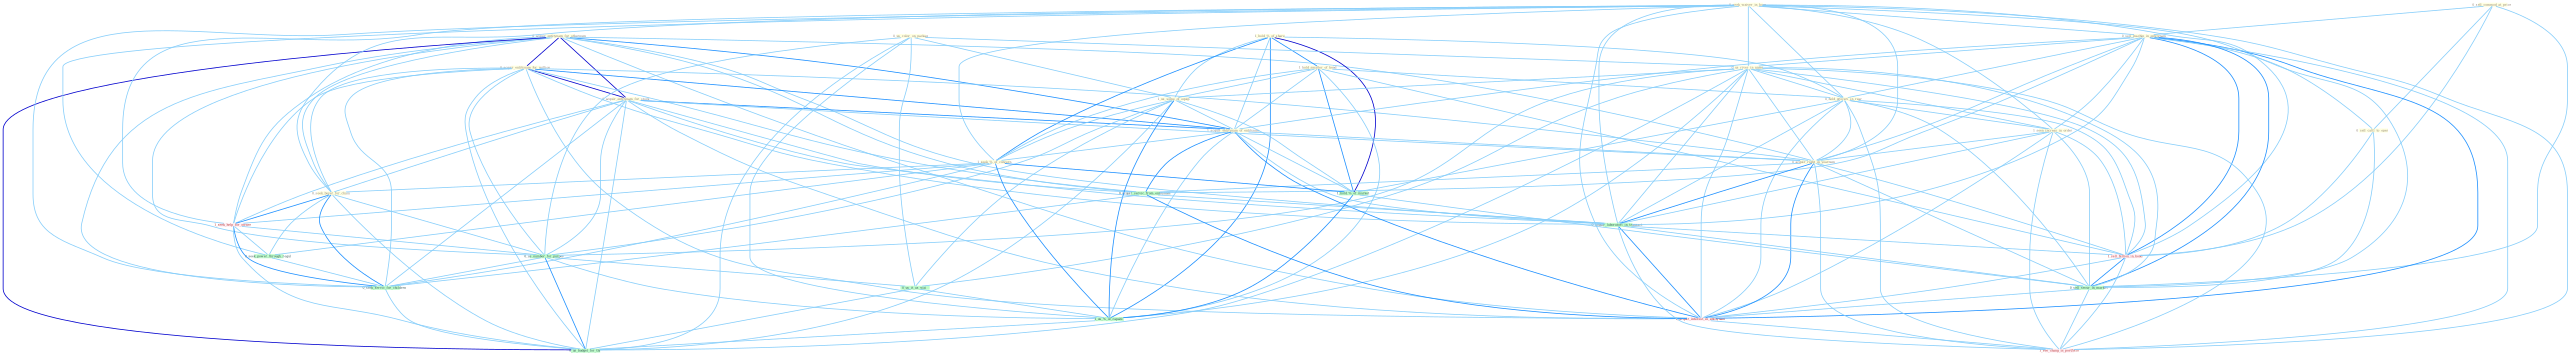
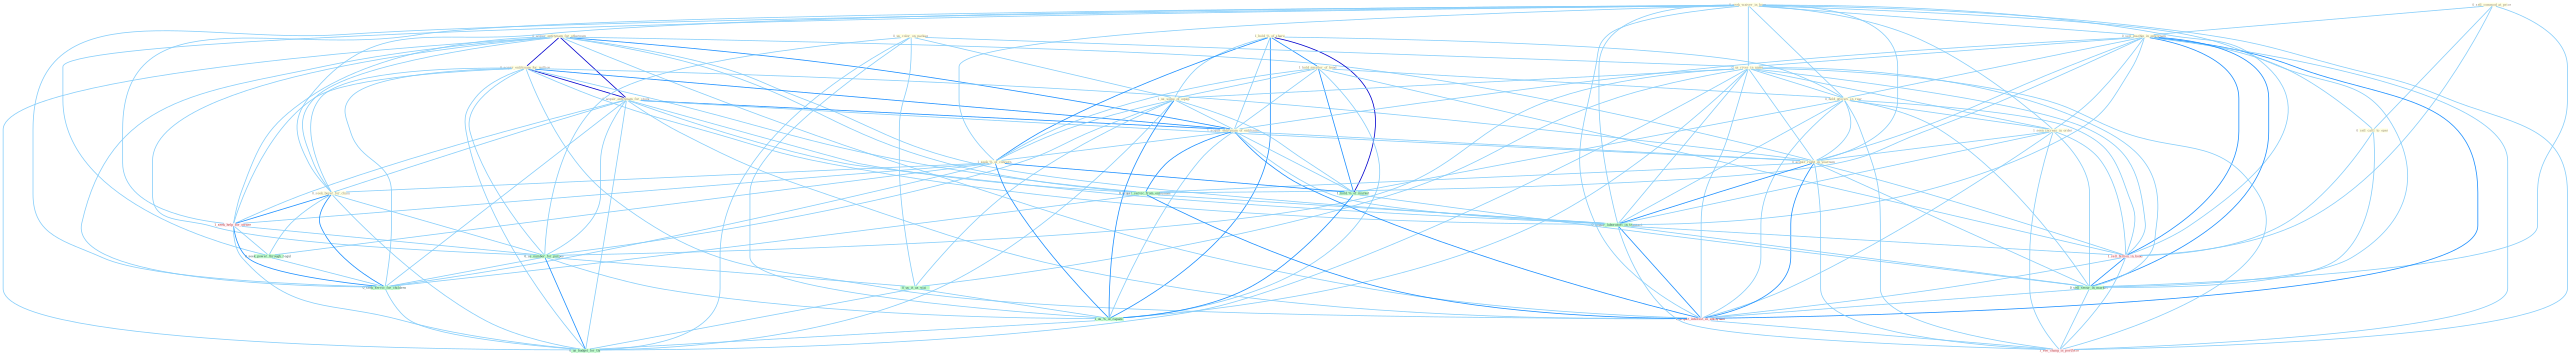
(3, 220) -> (3, 220)
